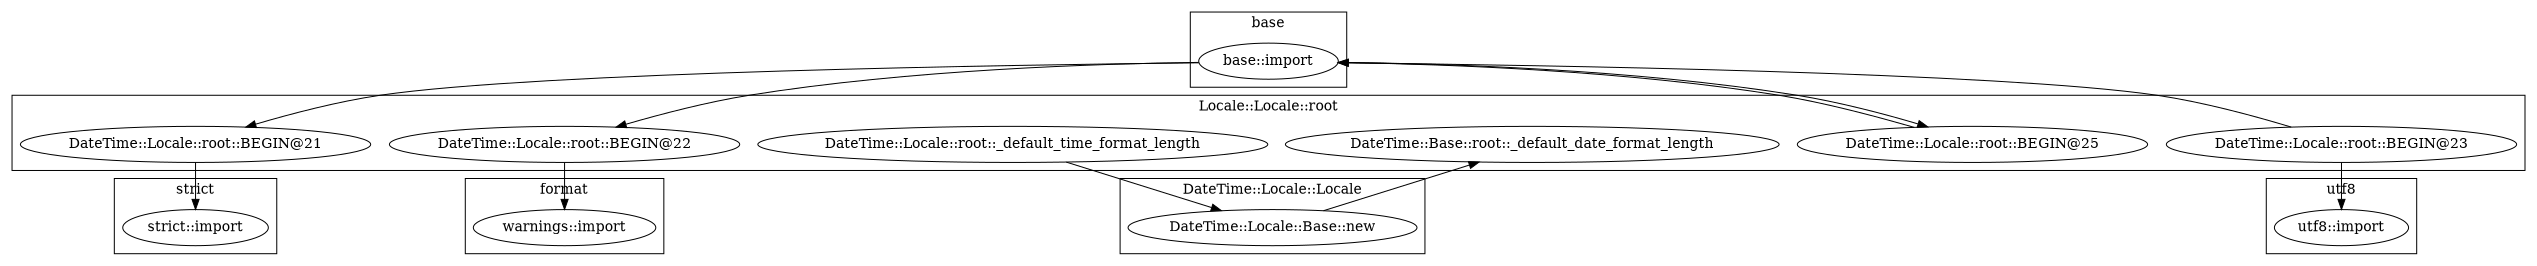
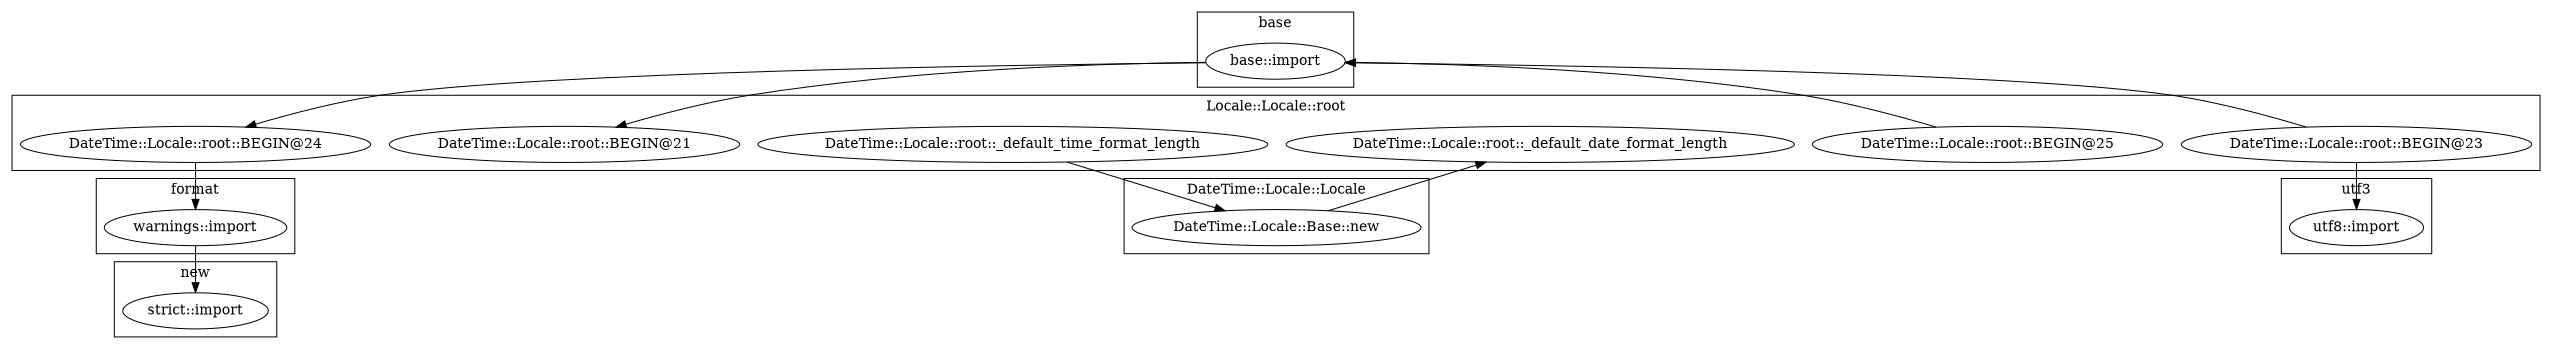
(1630, 76) -> none
(565, 144) -> (196, 144)
(1532, 144) -> (1540, 144)
(196, 185) -> (196, 268)
(196, 190) -> (196, 273)
(2341, 190) -> (2357, 190)
